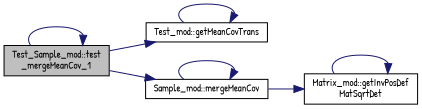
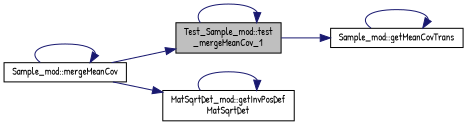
(207, 32) -> (397, 38)
(127, 74) -> (138, 57)
(361, 89) -> (229, 106)
